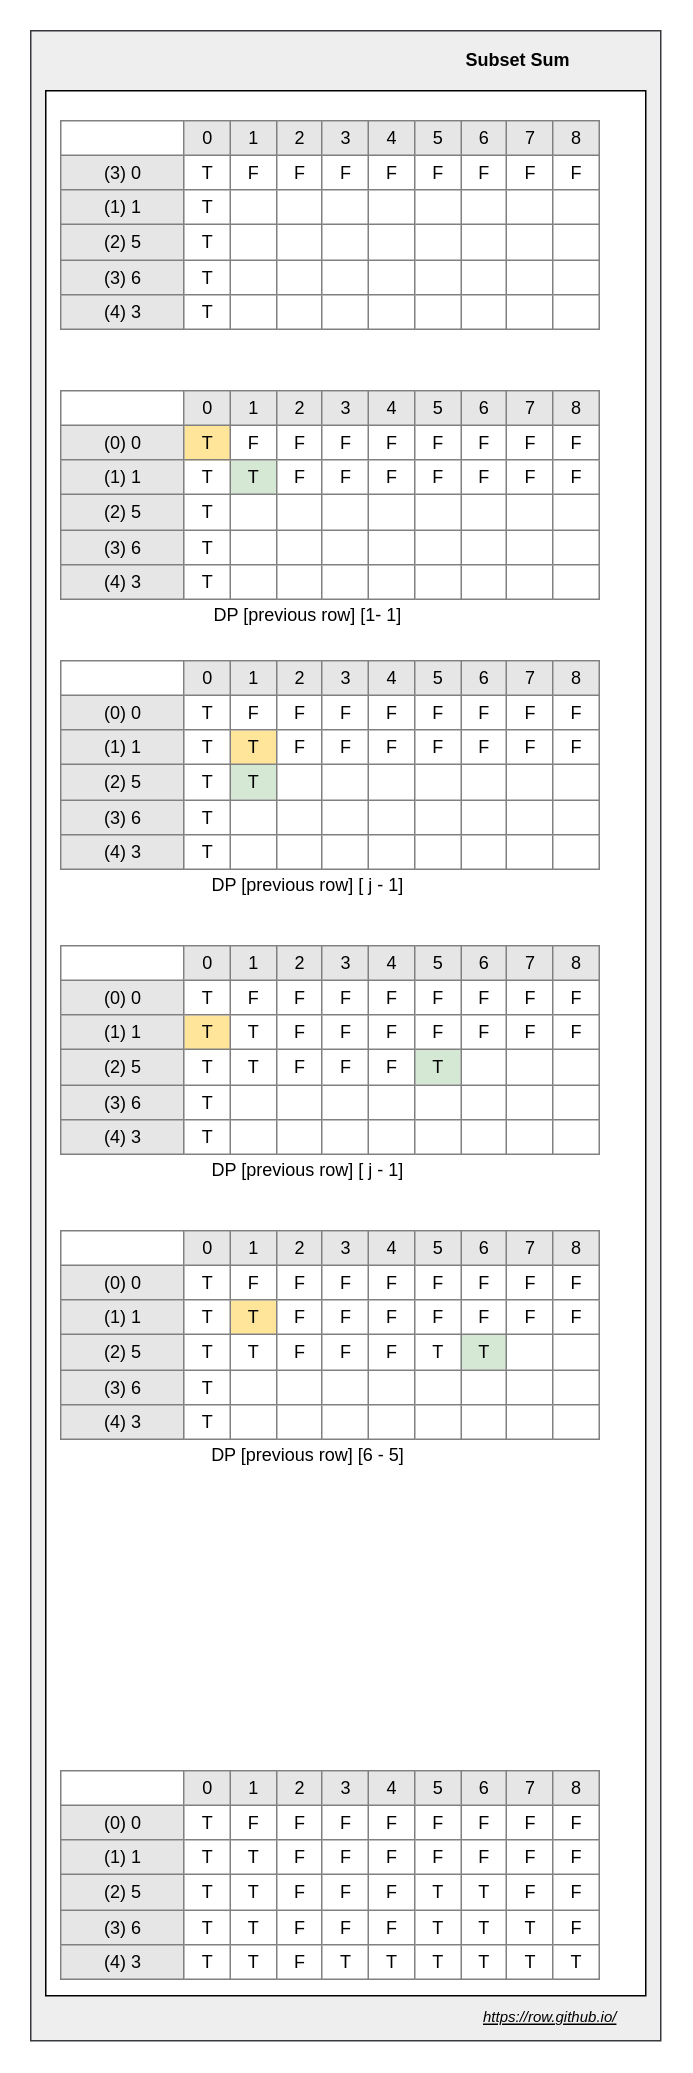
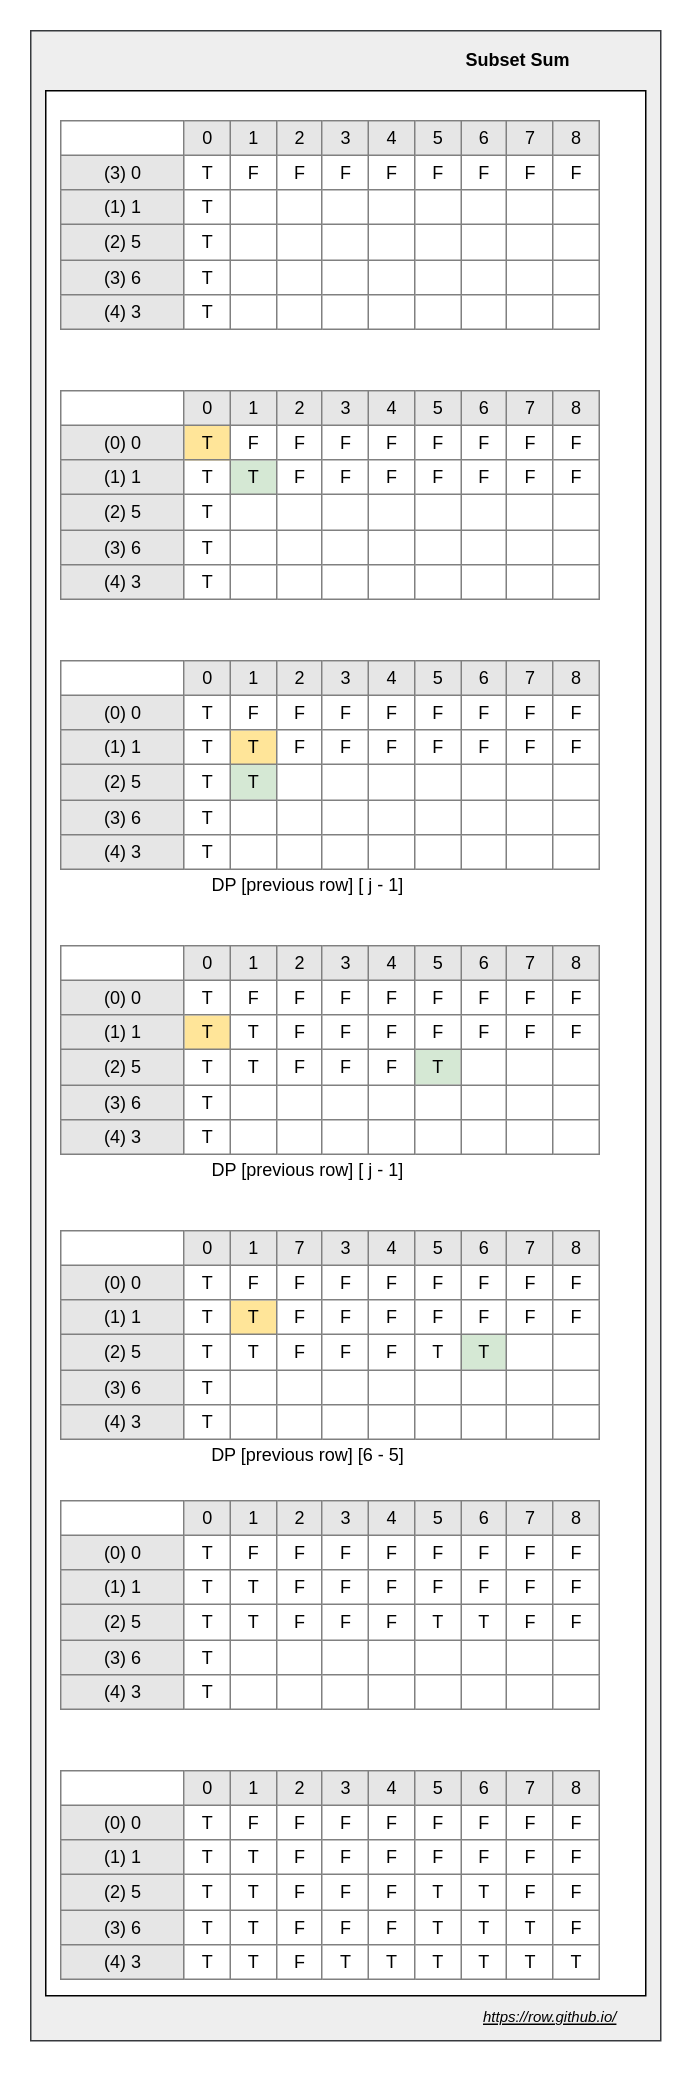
(308, 616) -> none
(129, 1296) -> (129, 1296)
none -> (331, 1606)
